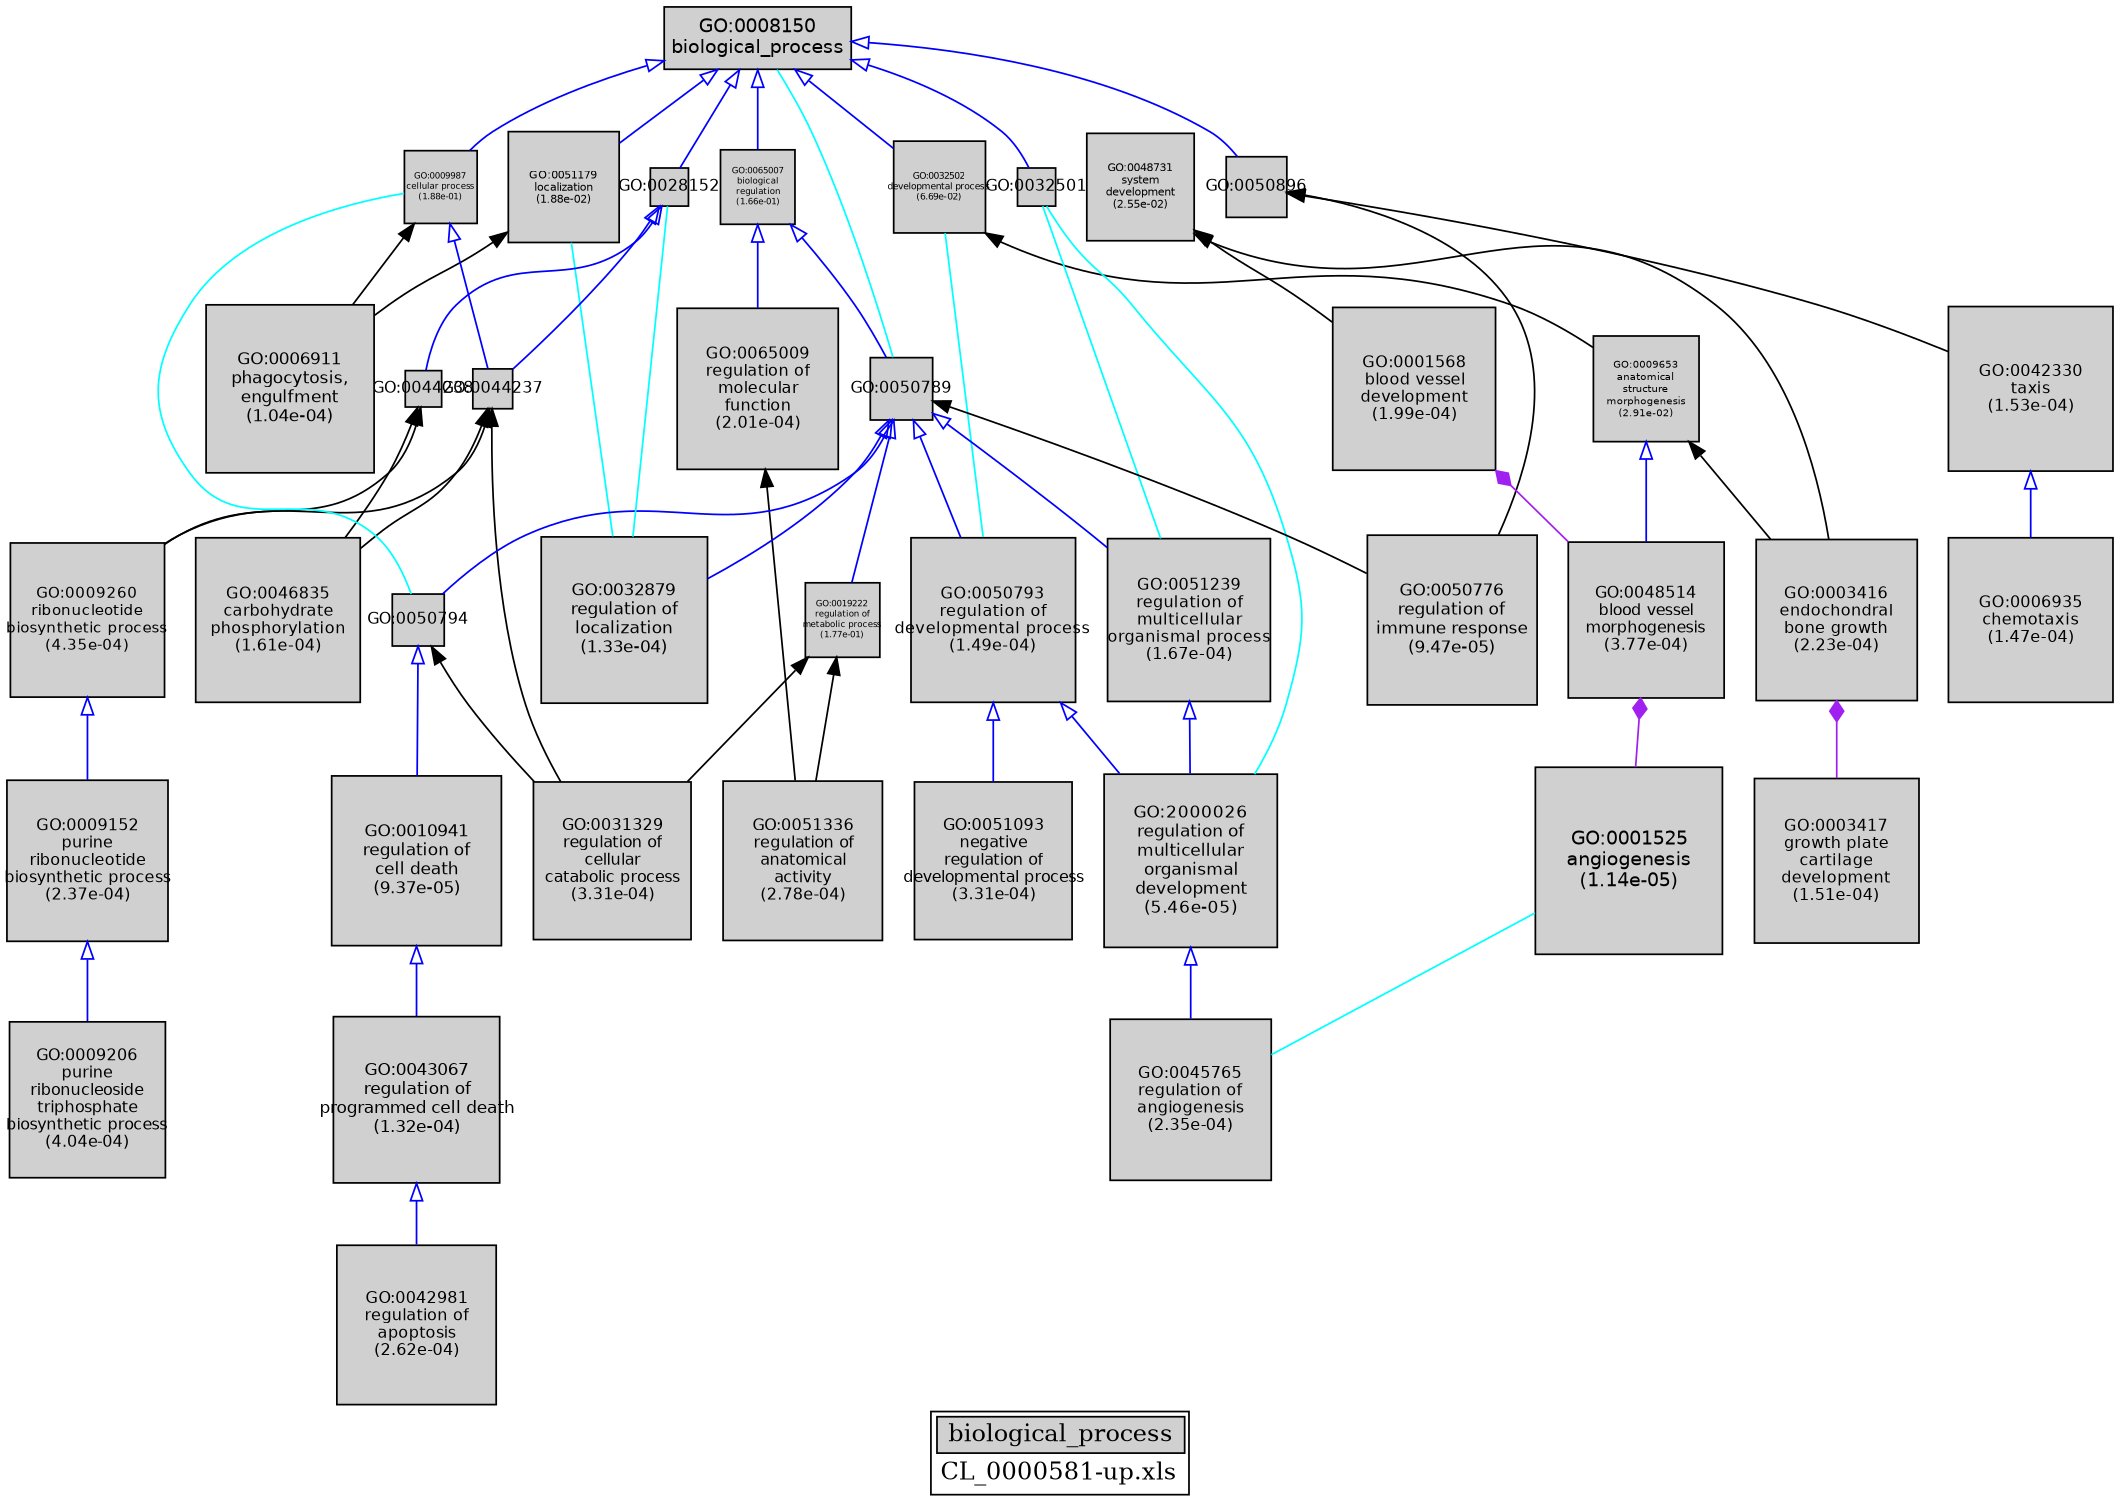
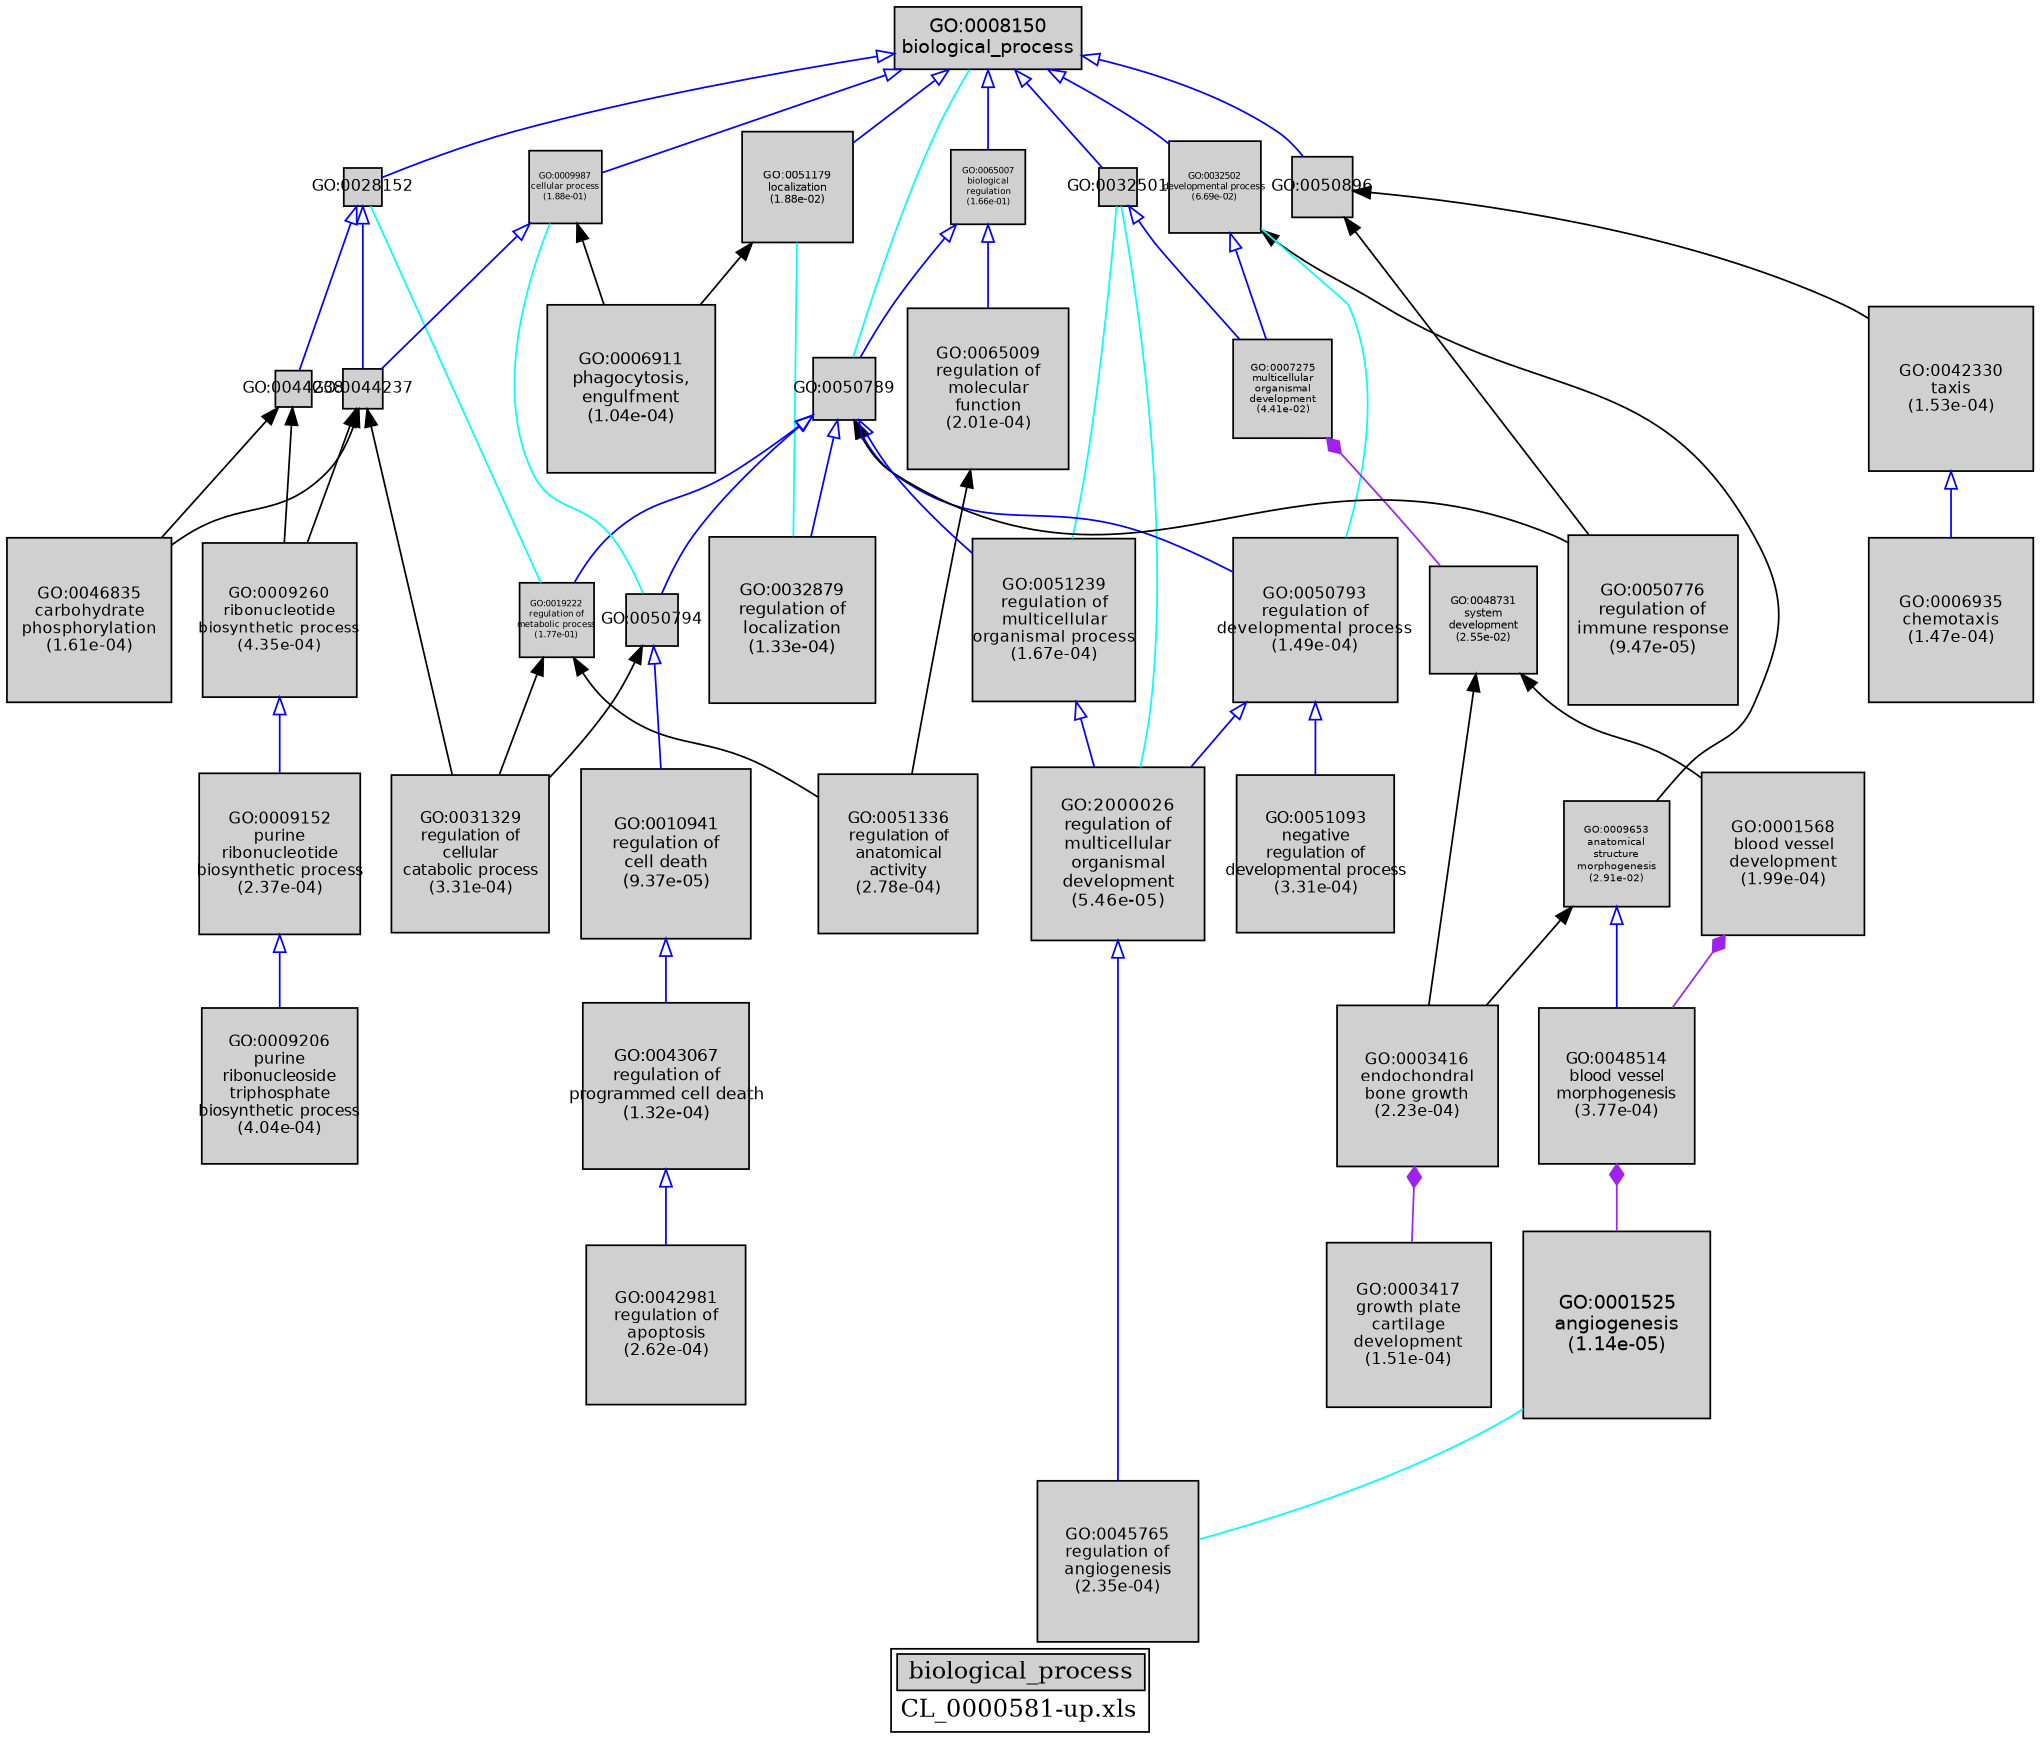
(650, 371) -> (456, 394)
none -> (1283, 389)
